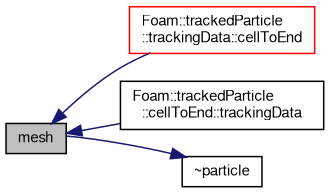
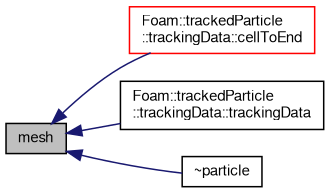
(222, 105) -> (222, 105)
(119, 143) -> (131, 166)
